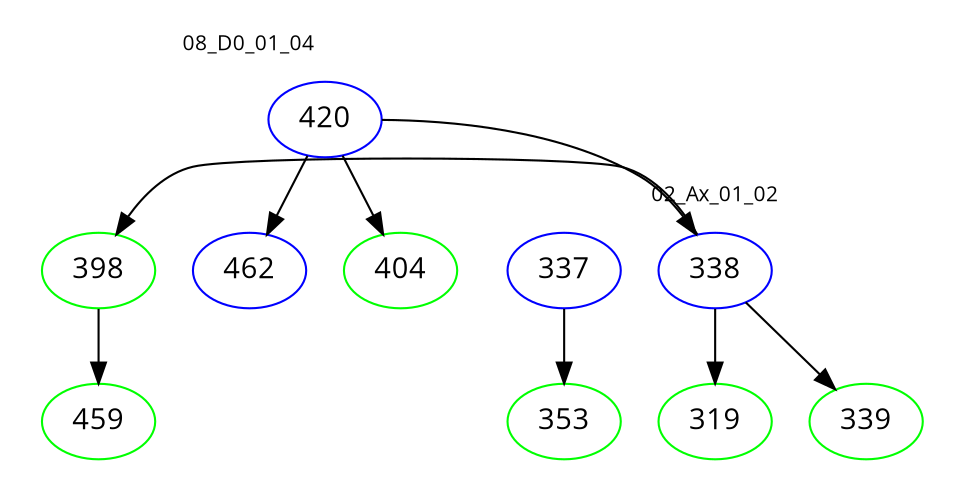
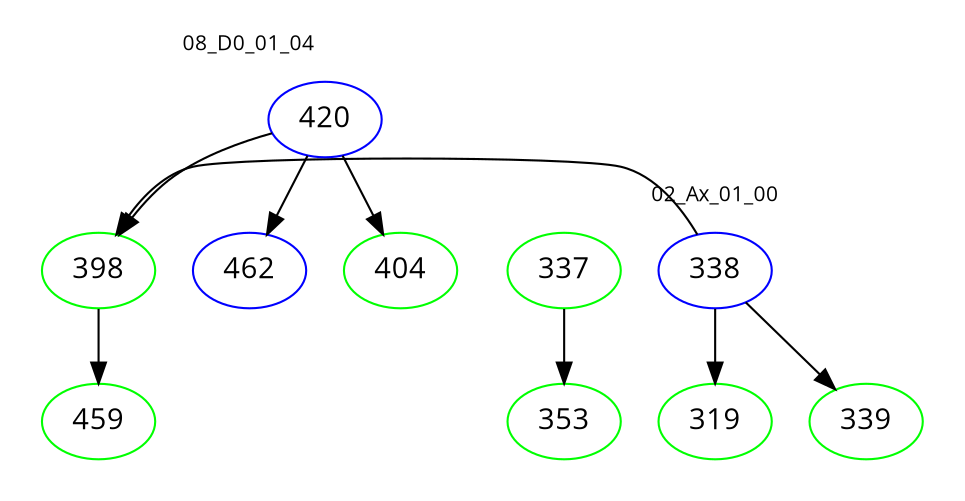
(544, 139) -> (225, 149)
(715, 196) -> (715, 196)
(564, 271) -> (564, 271)
